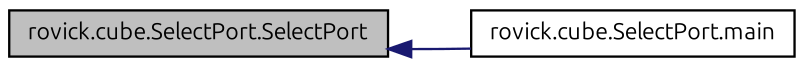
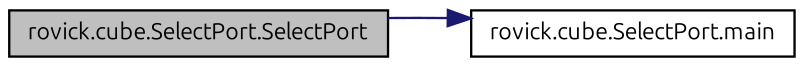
(441, 49) -> (418, 18)
